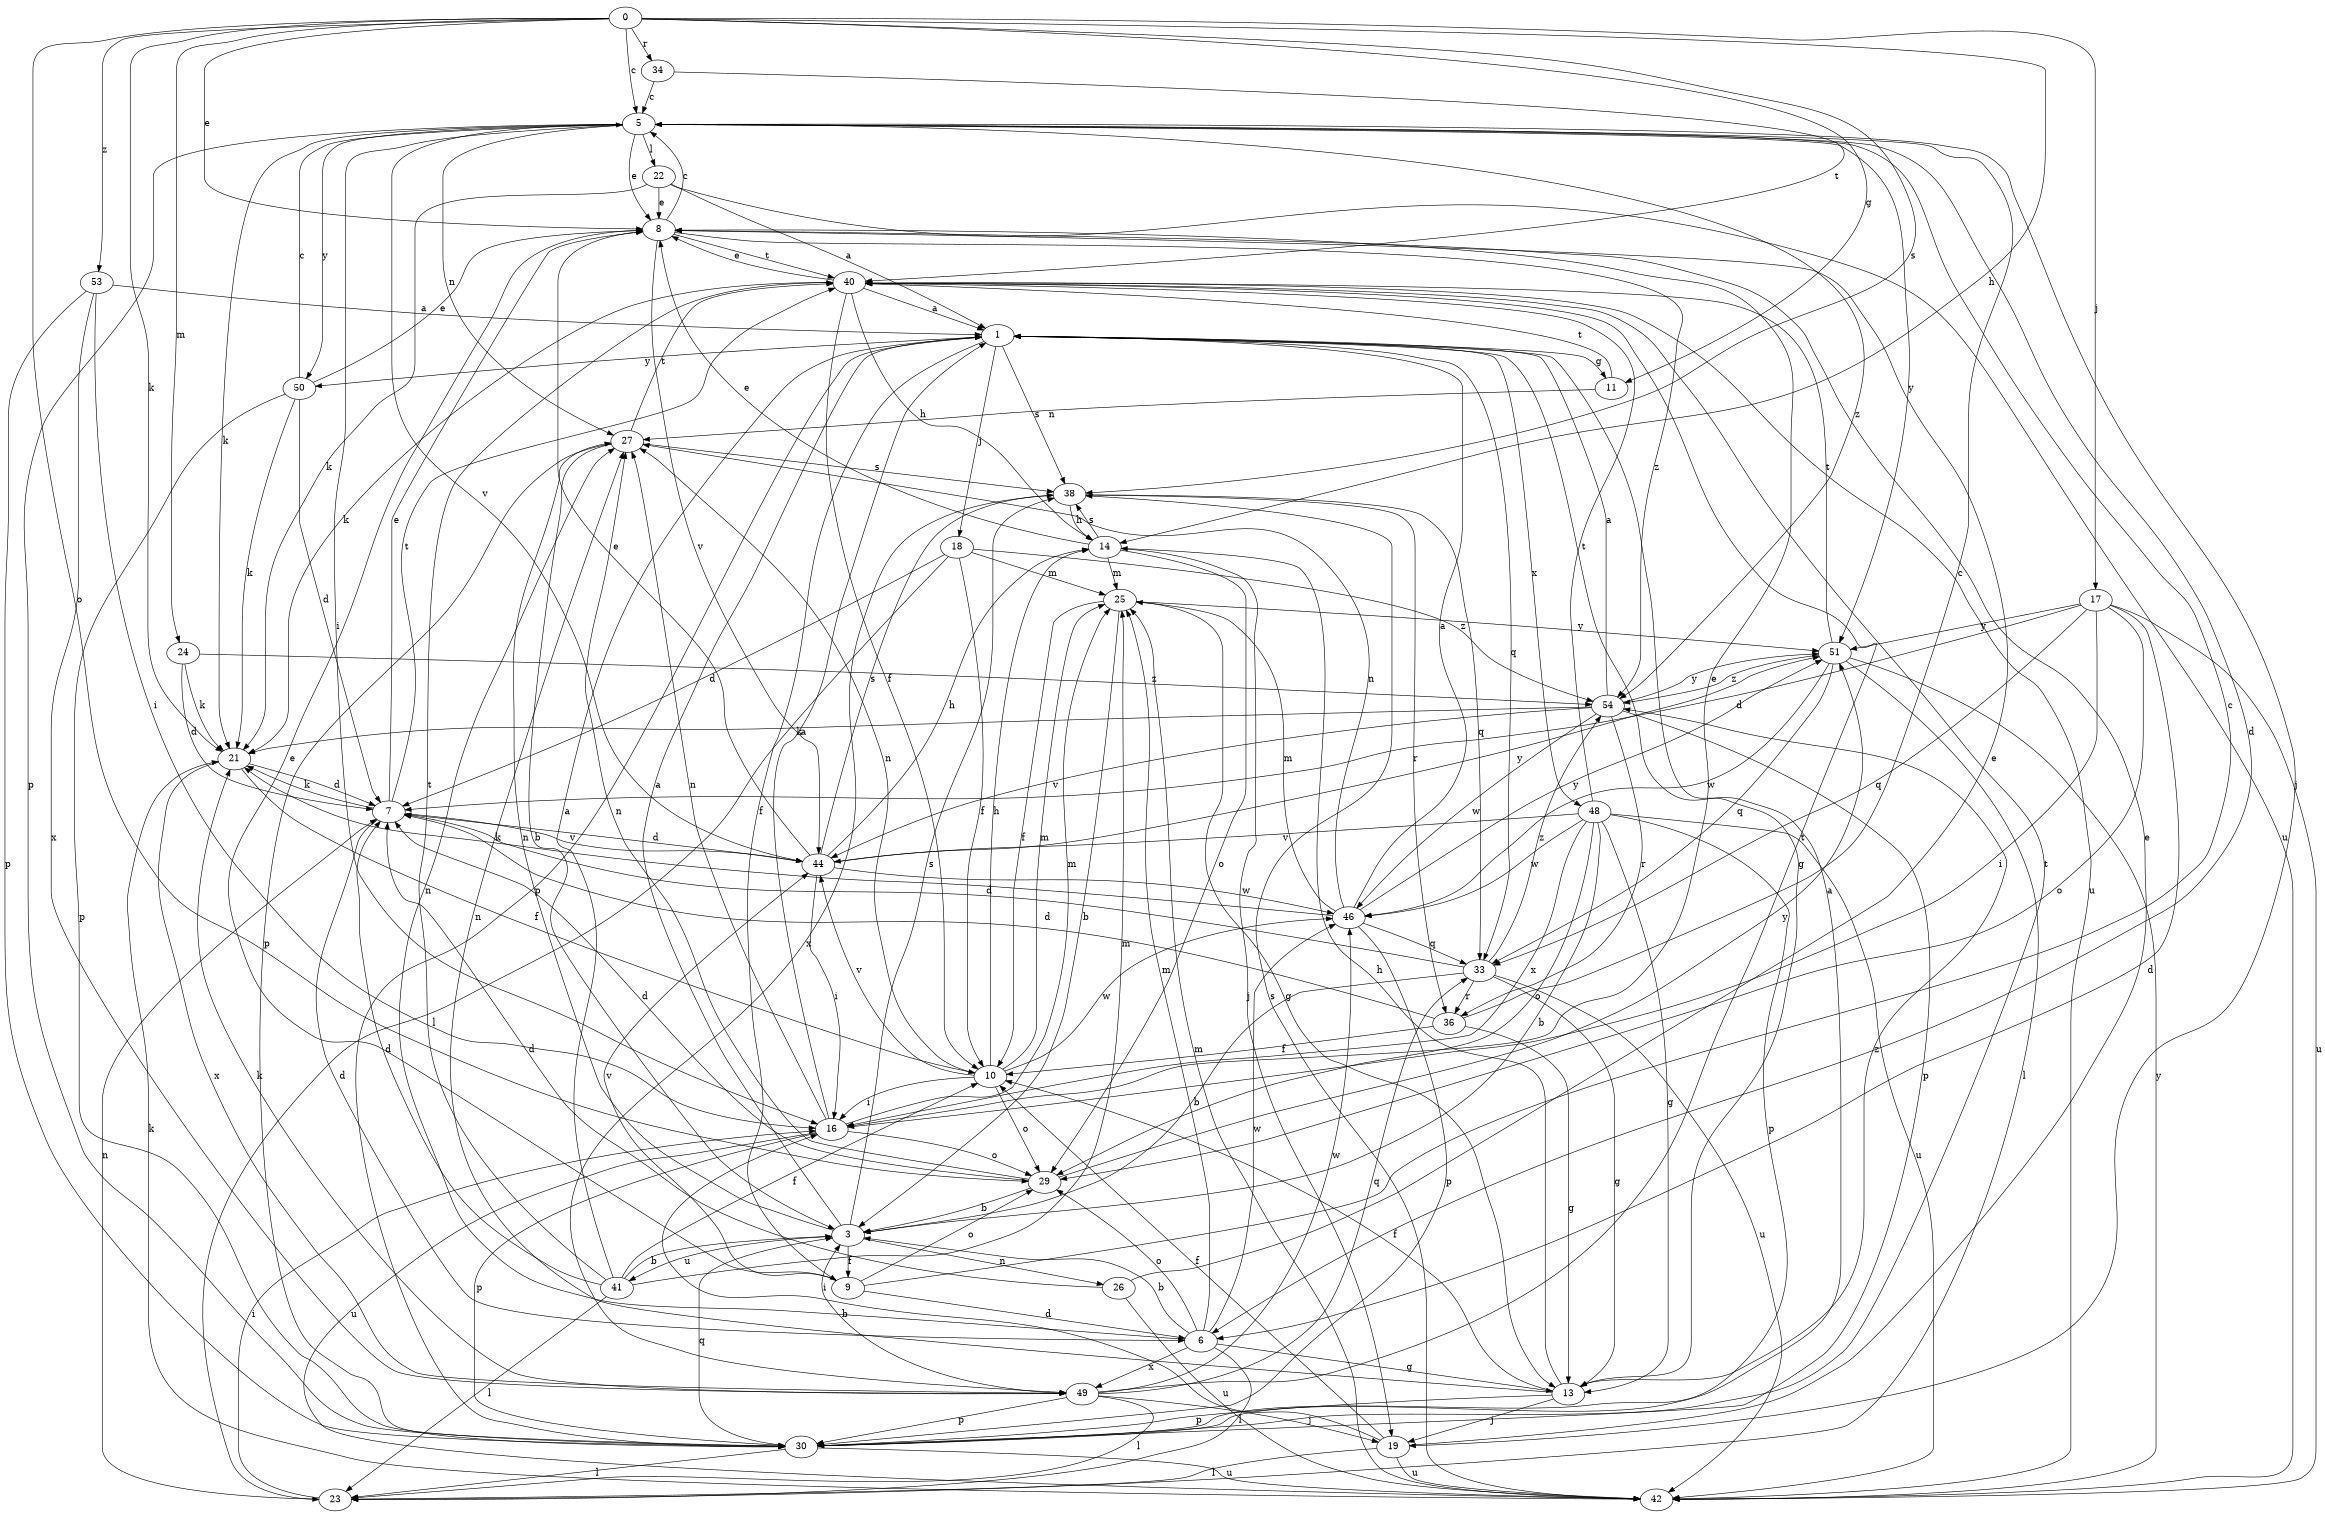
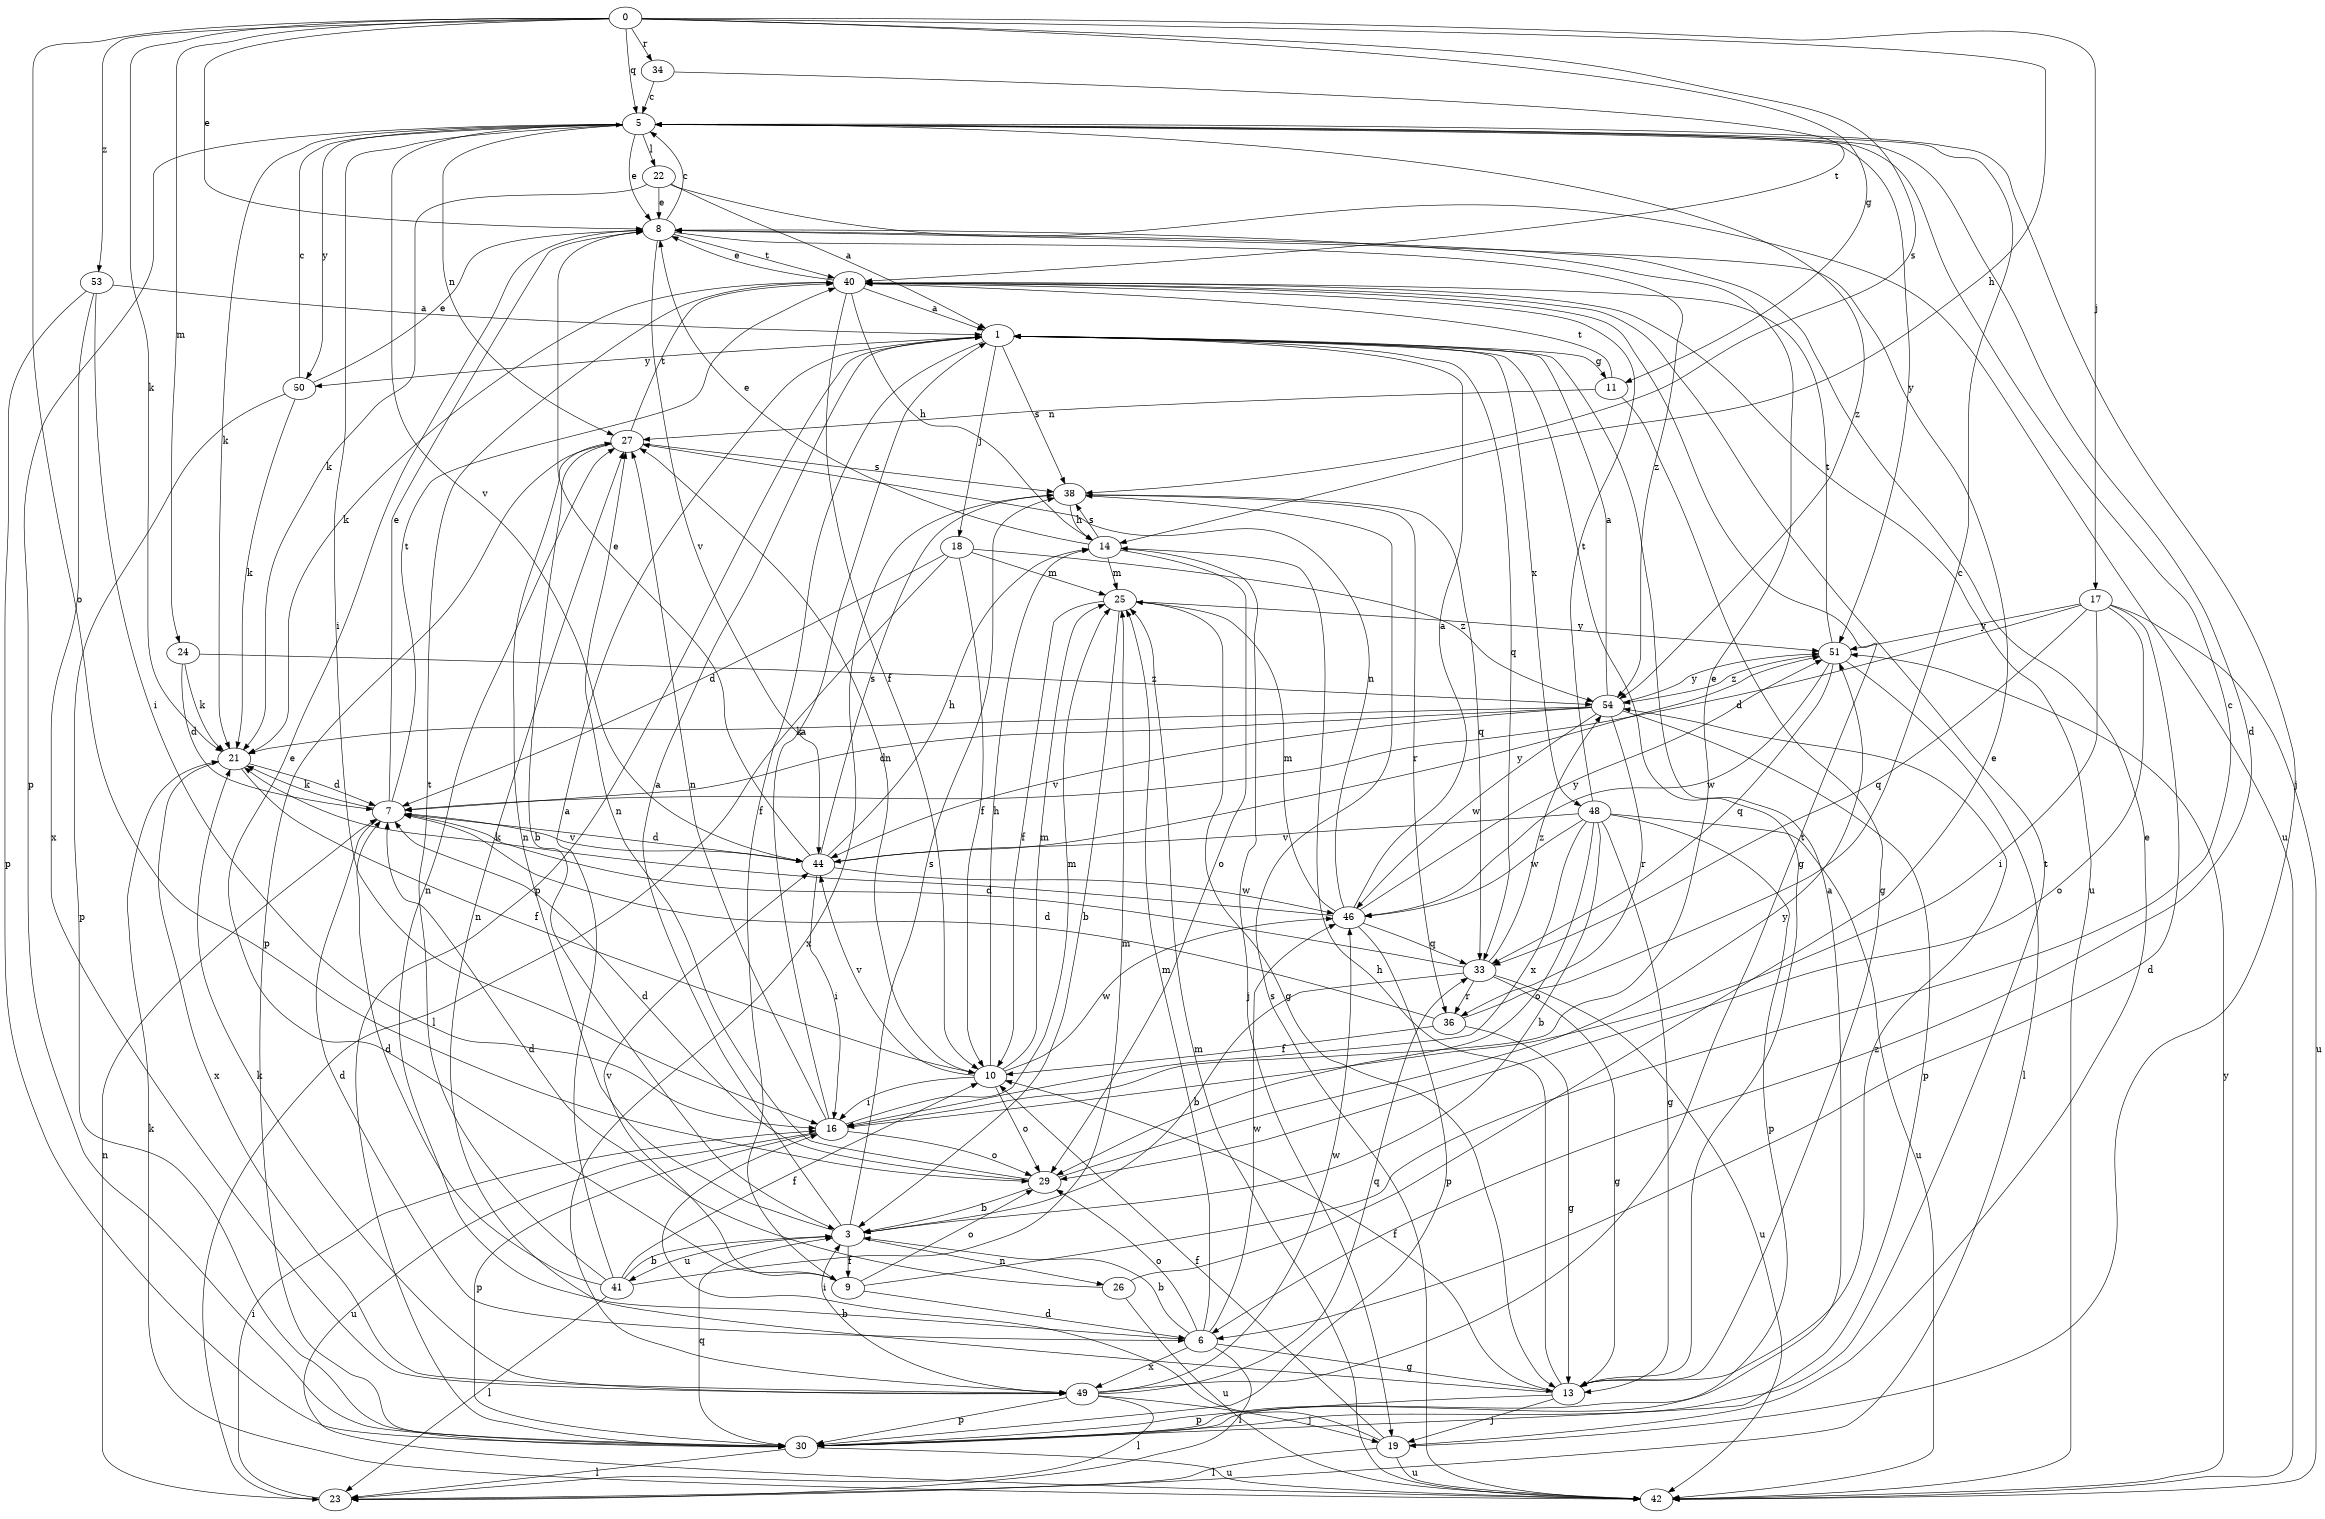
(633, 71) -> (633, 71)
(320, 601) -> (1028, 734)
none -> (1878, 922)
(2156, 1219) -> (2224, 1222)
